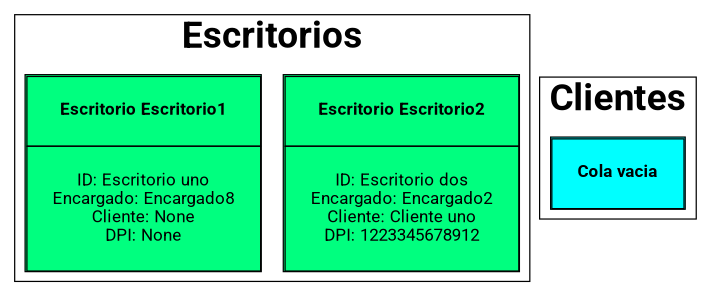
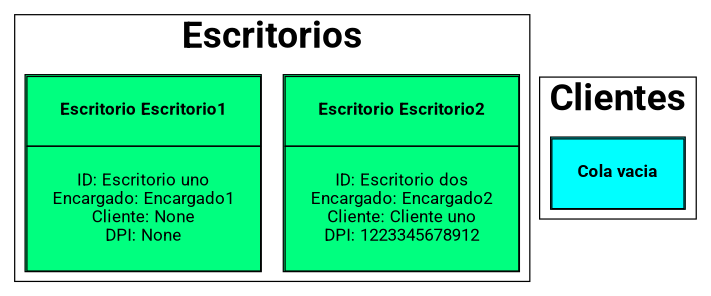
(144, 199) -> (144, 199)
